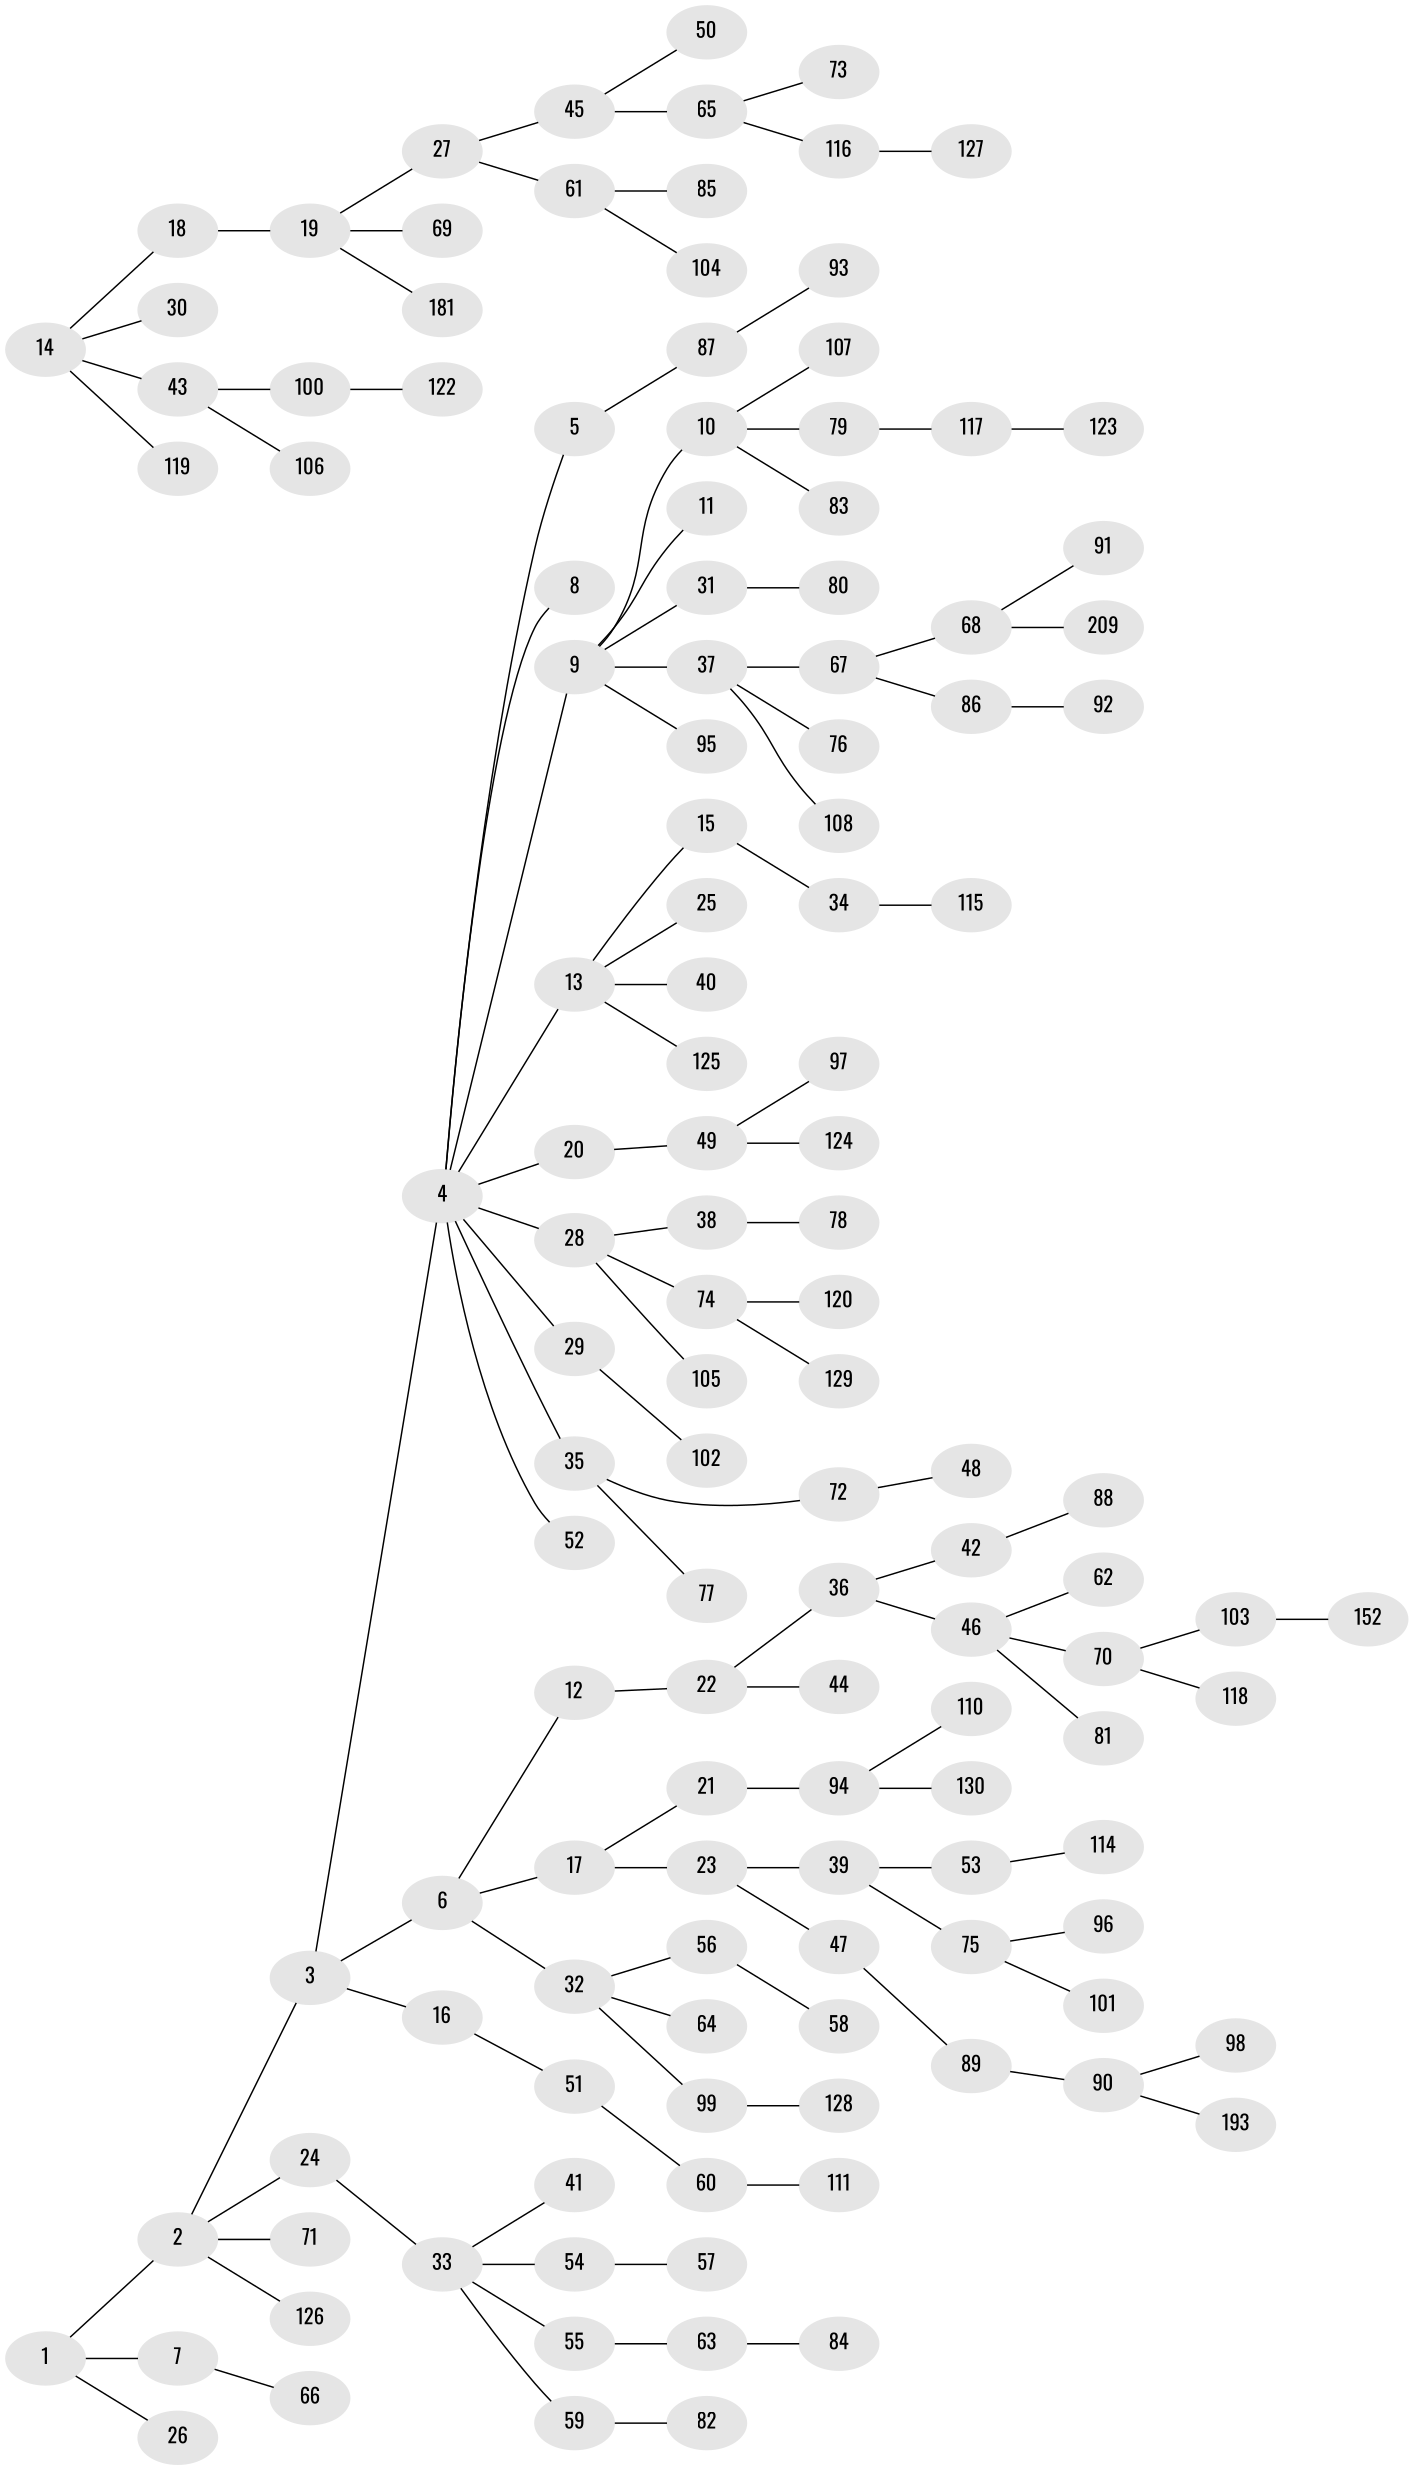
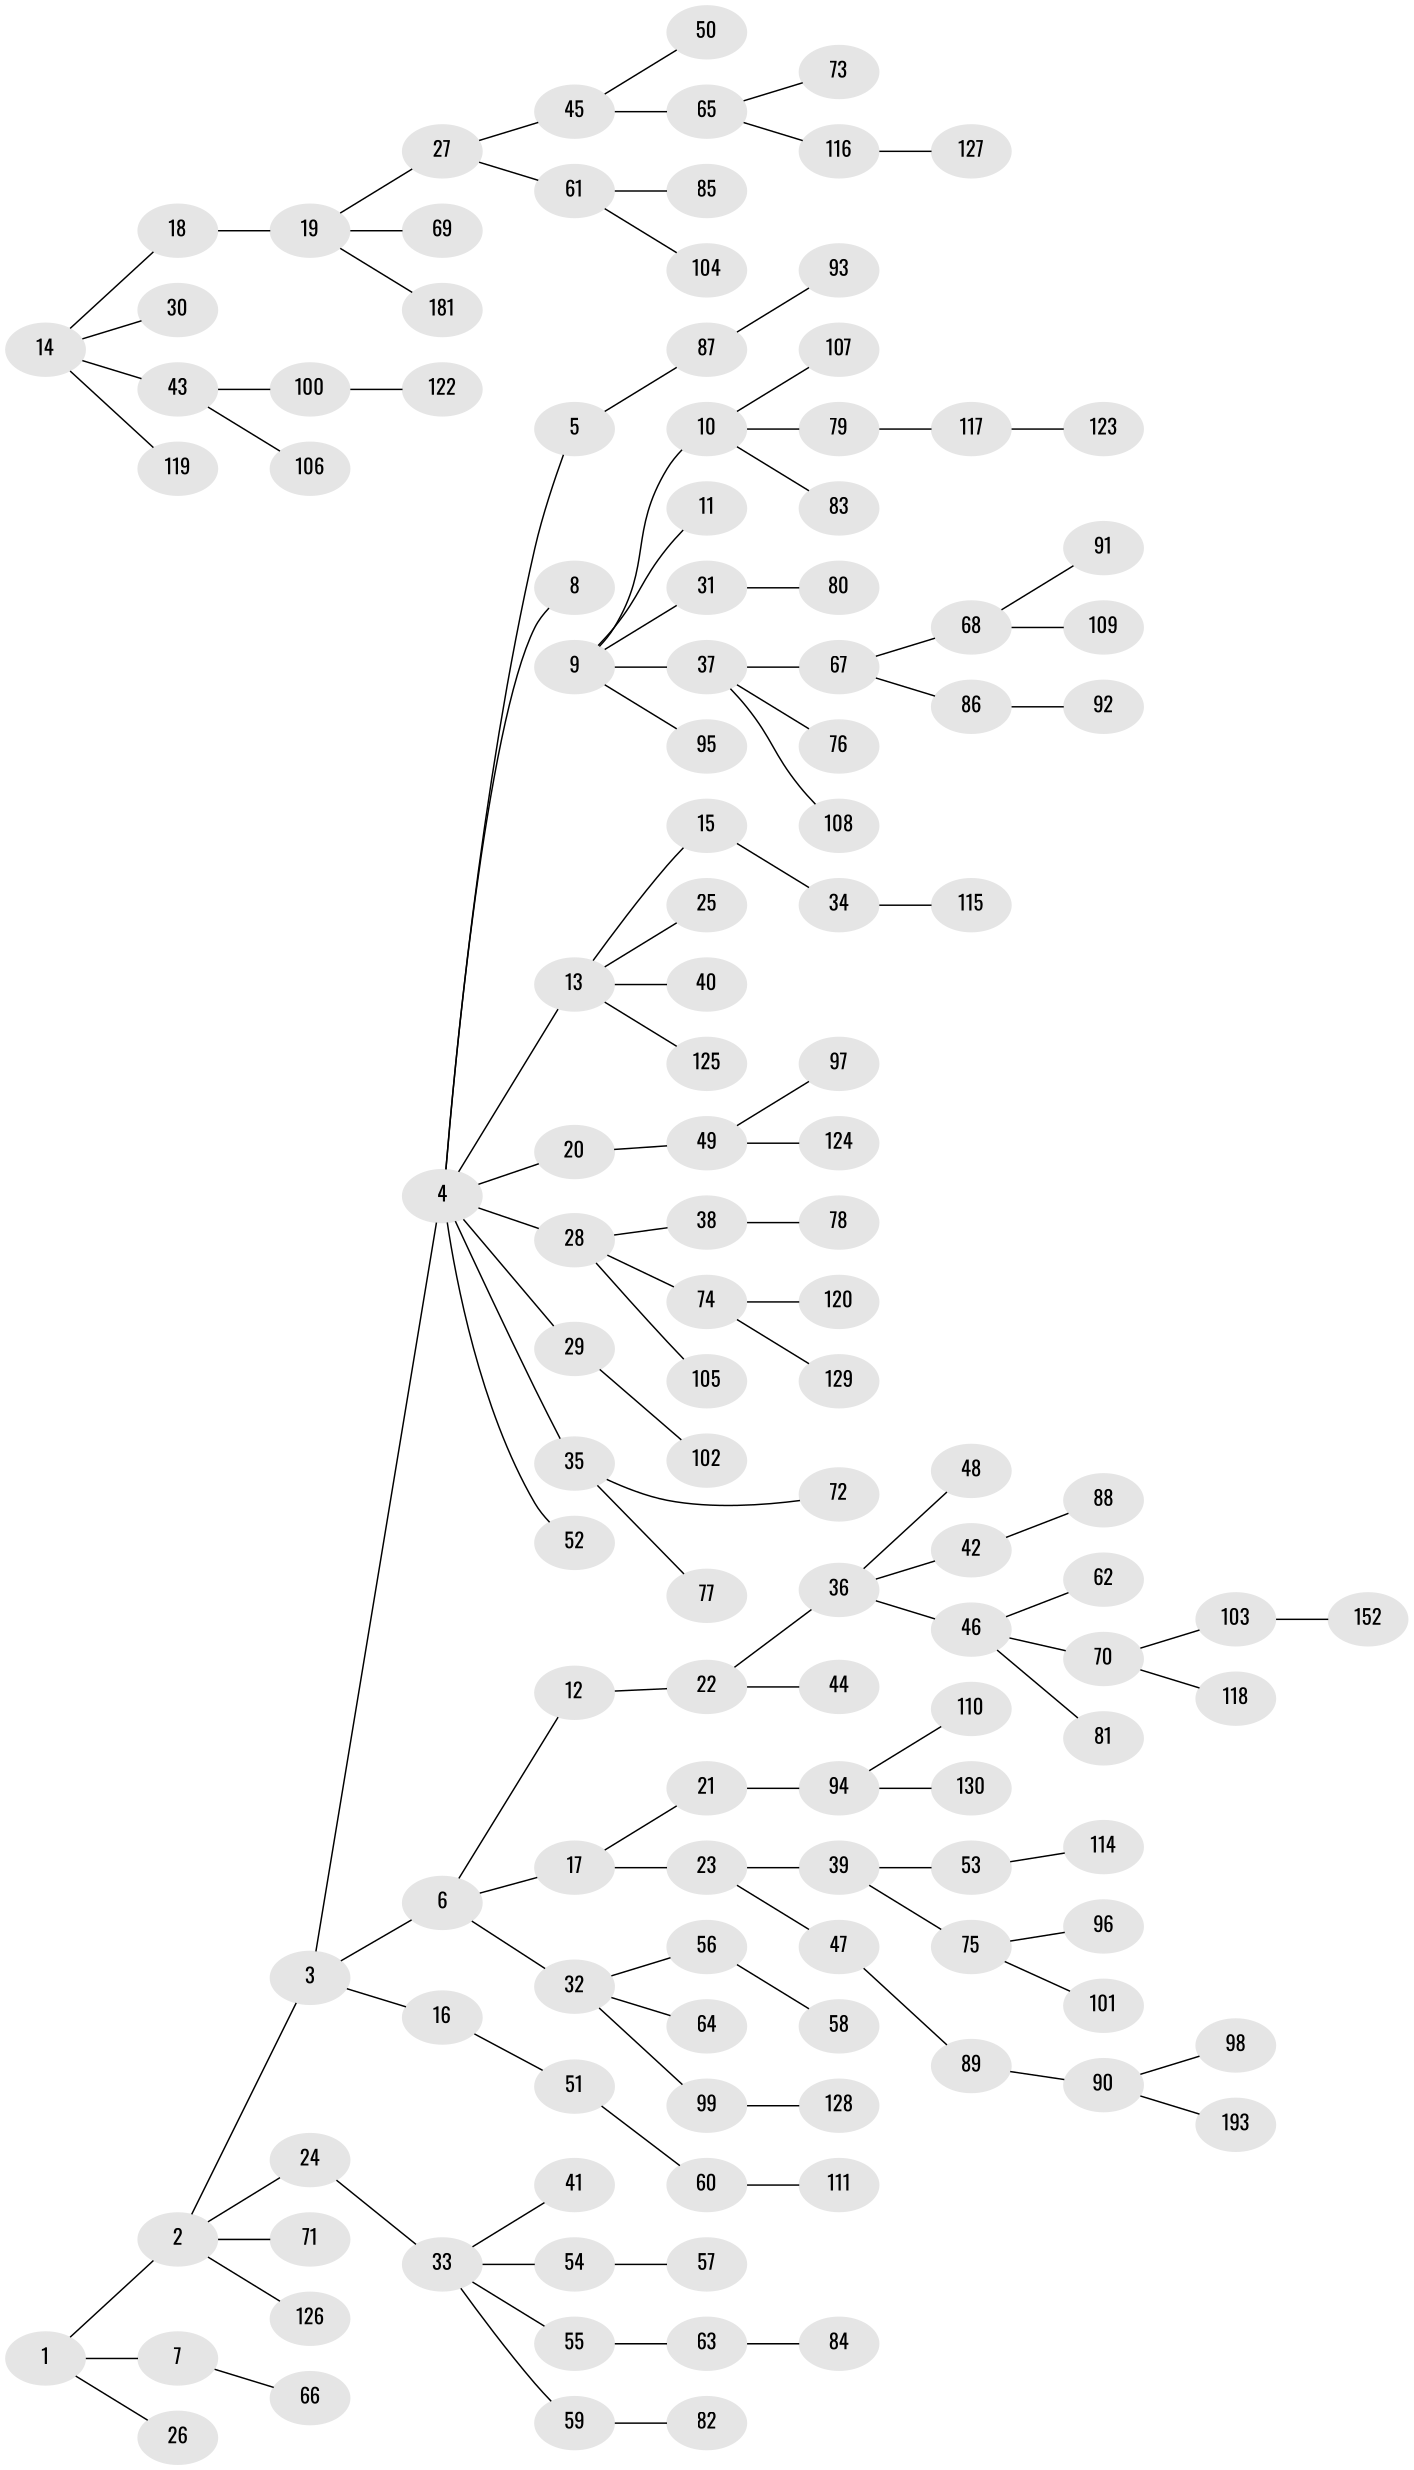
(1104, 627) -> (1104, 627)
(508, 932) -> none
(905, 1483) -> (905, 1530)
